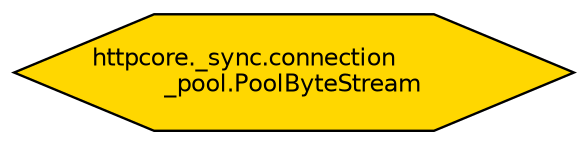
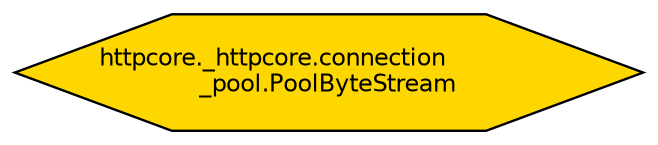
(294, 73) -> (329, 73)
